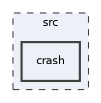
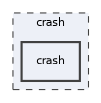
(51, 23) -> (51, 23)
